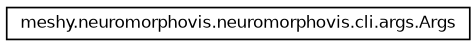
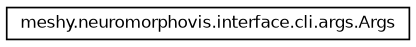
(238, 23) -> (208, 23)
